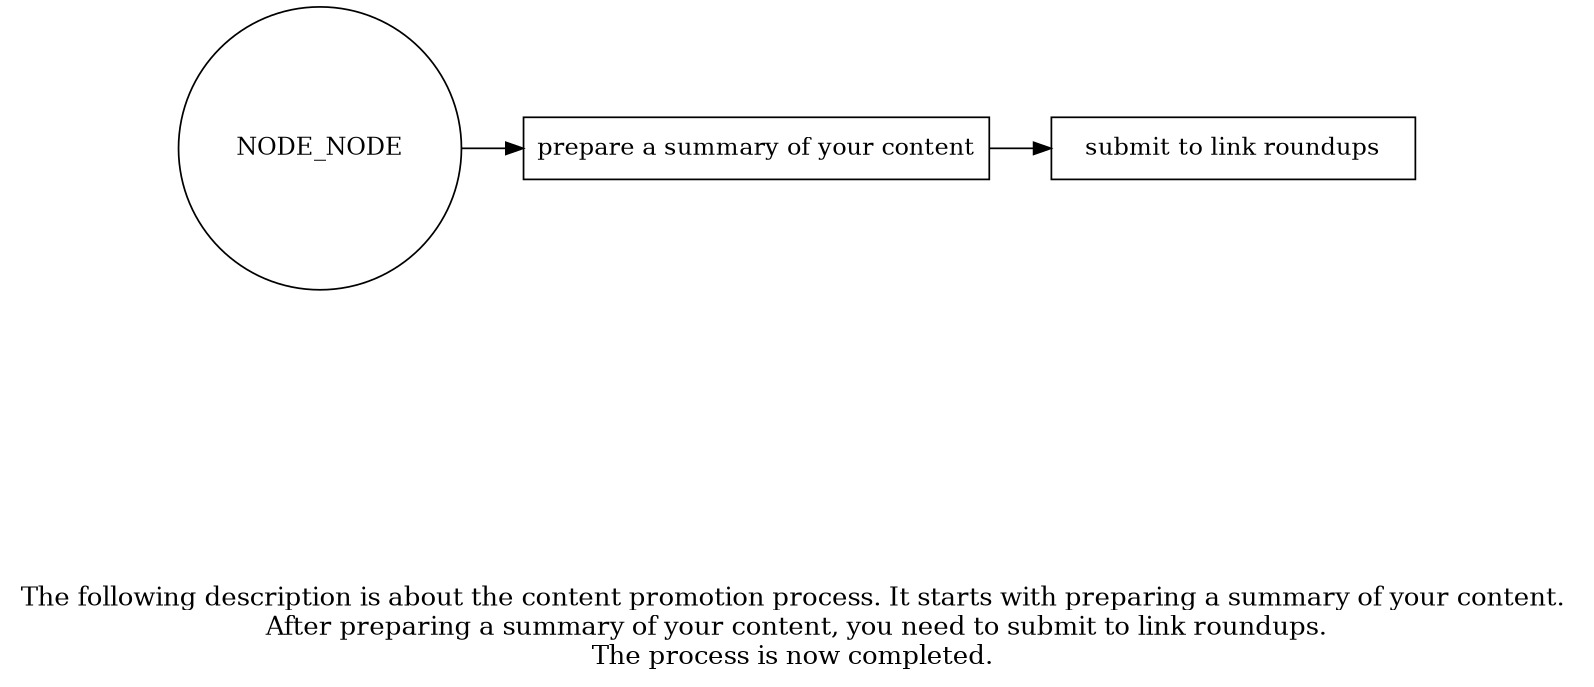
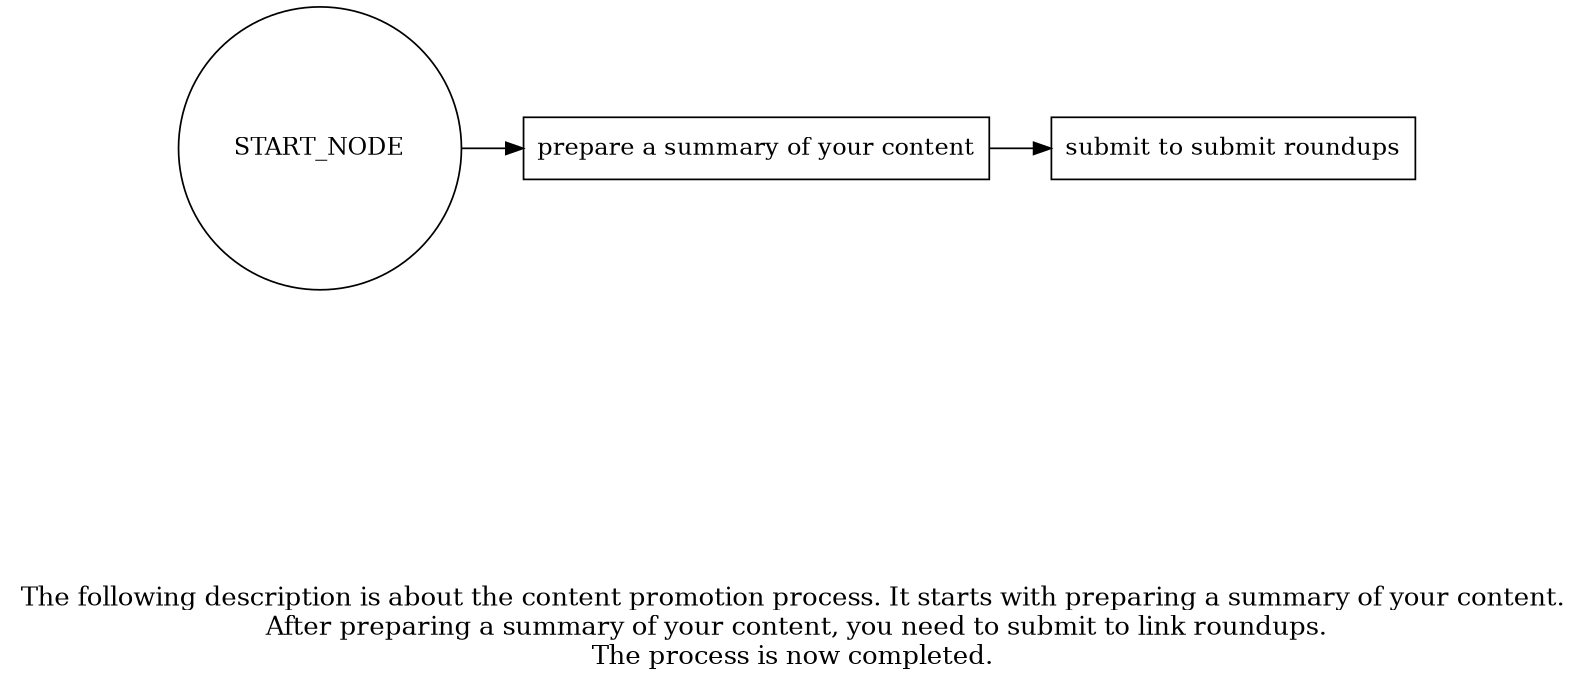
(320, 148) -> (320, 148)
(1233, 148) -> (1233, 148)
